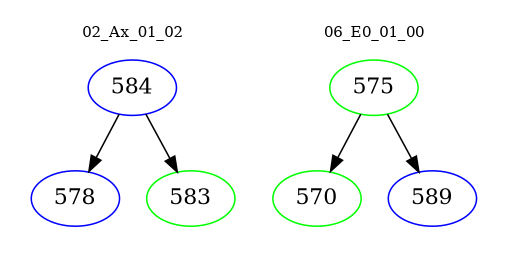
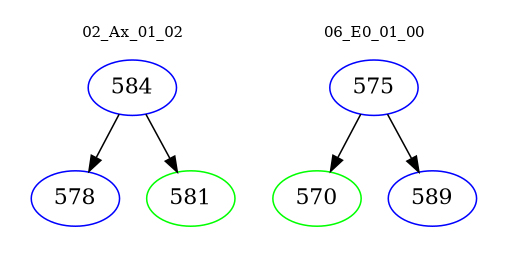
(374, 88) -> (374, 88)
(191, 199) -> (191, 199)
